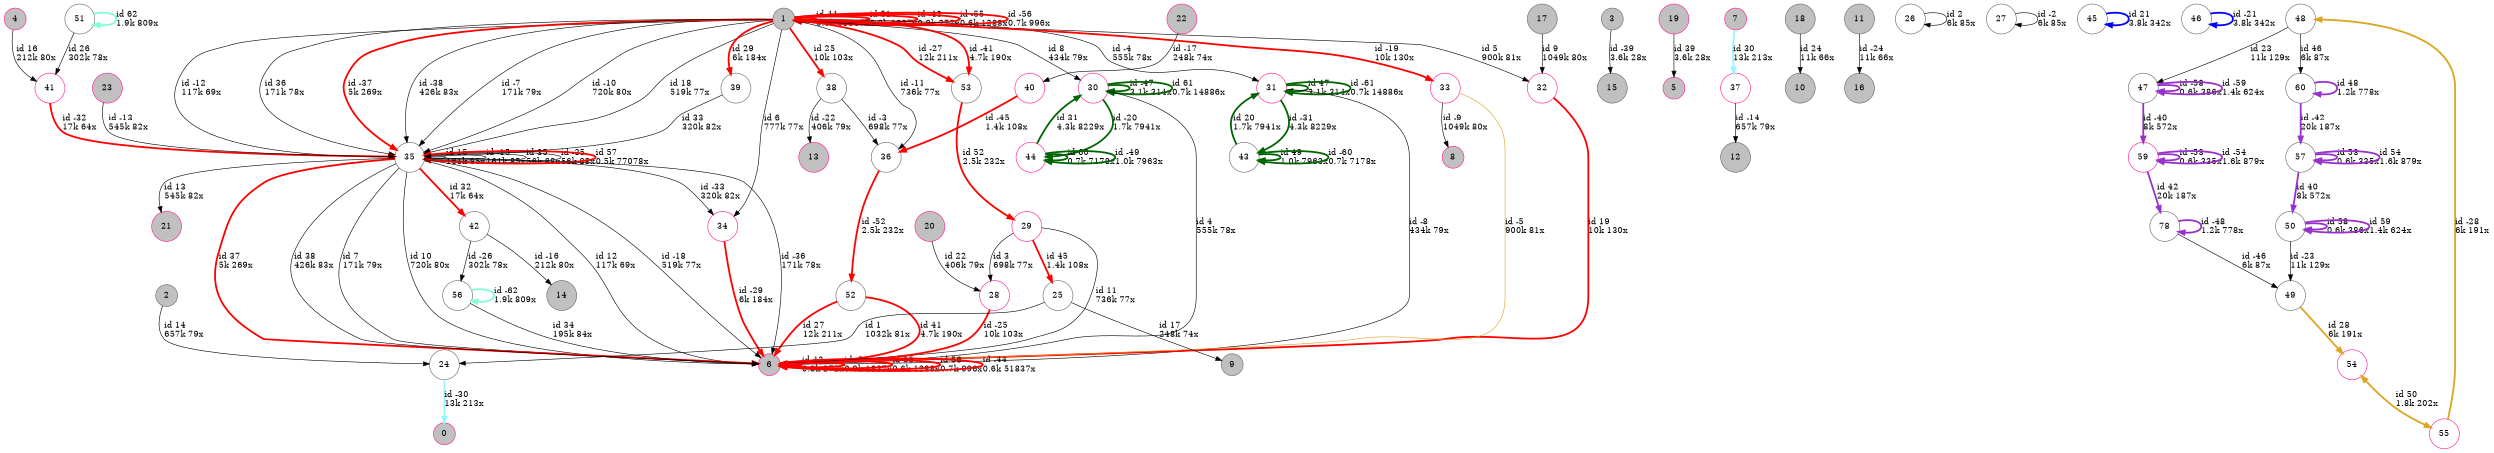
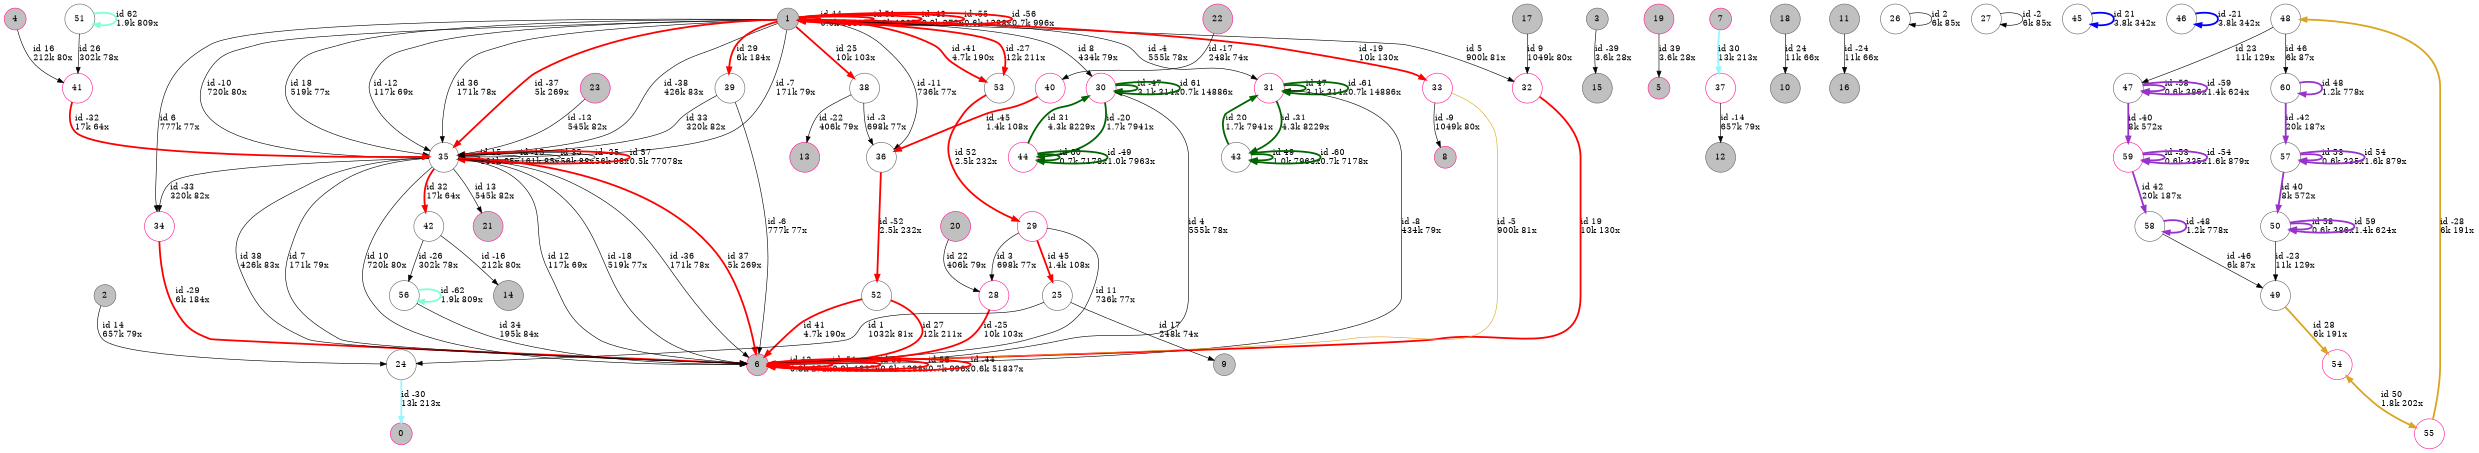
none -> (766, 223)
(2165, 226) -> (2150, 226)
